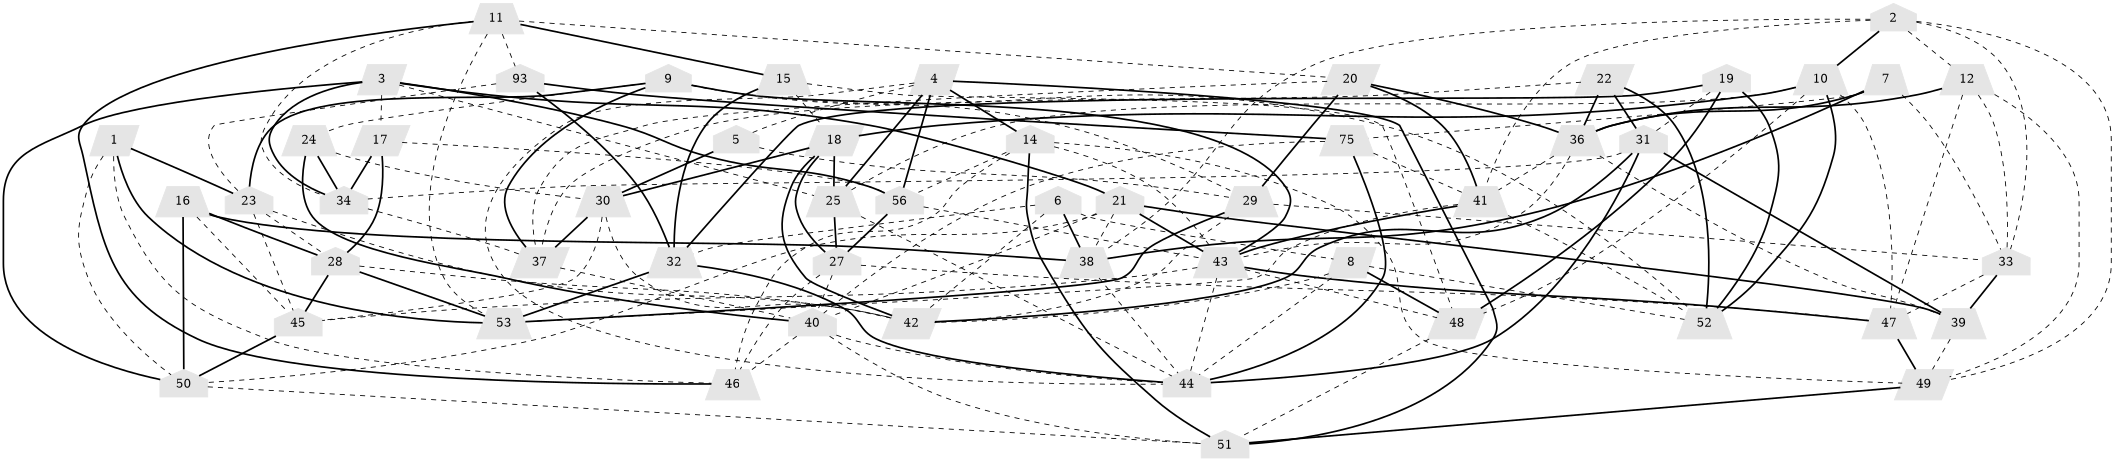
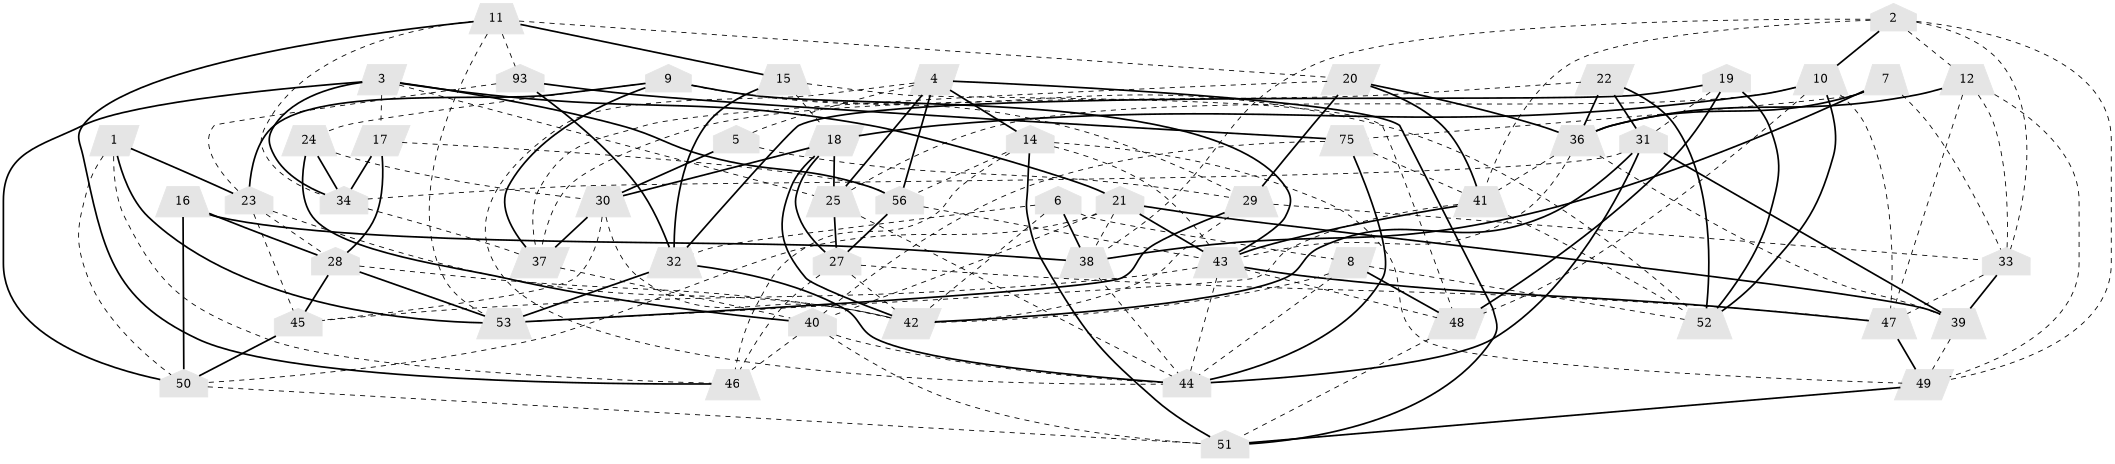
(243, 265) -> none
(829, 284) -> (869, 289)
